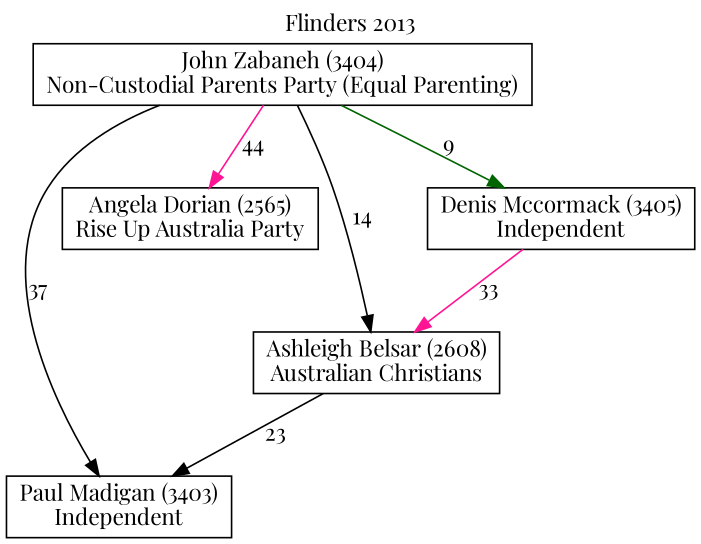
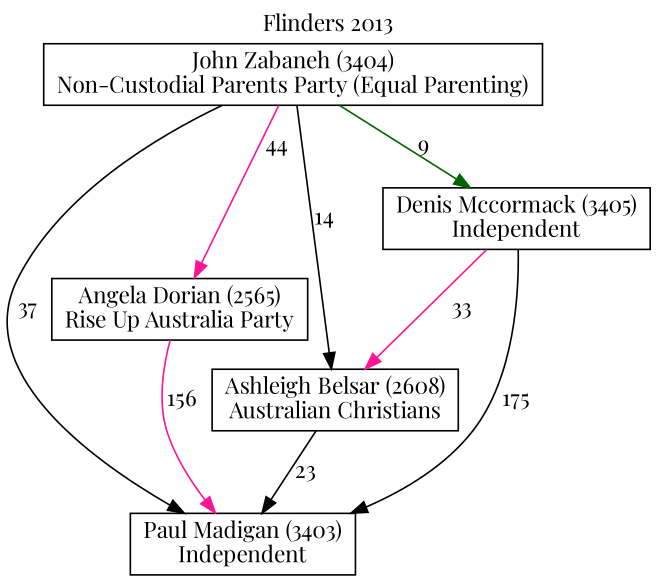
none -> (488, 406)
none -> (165, 425)
